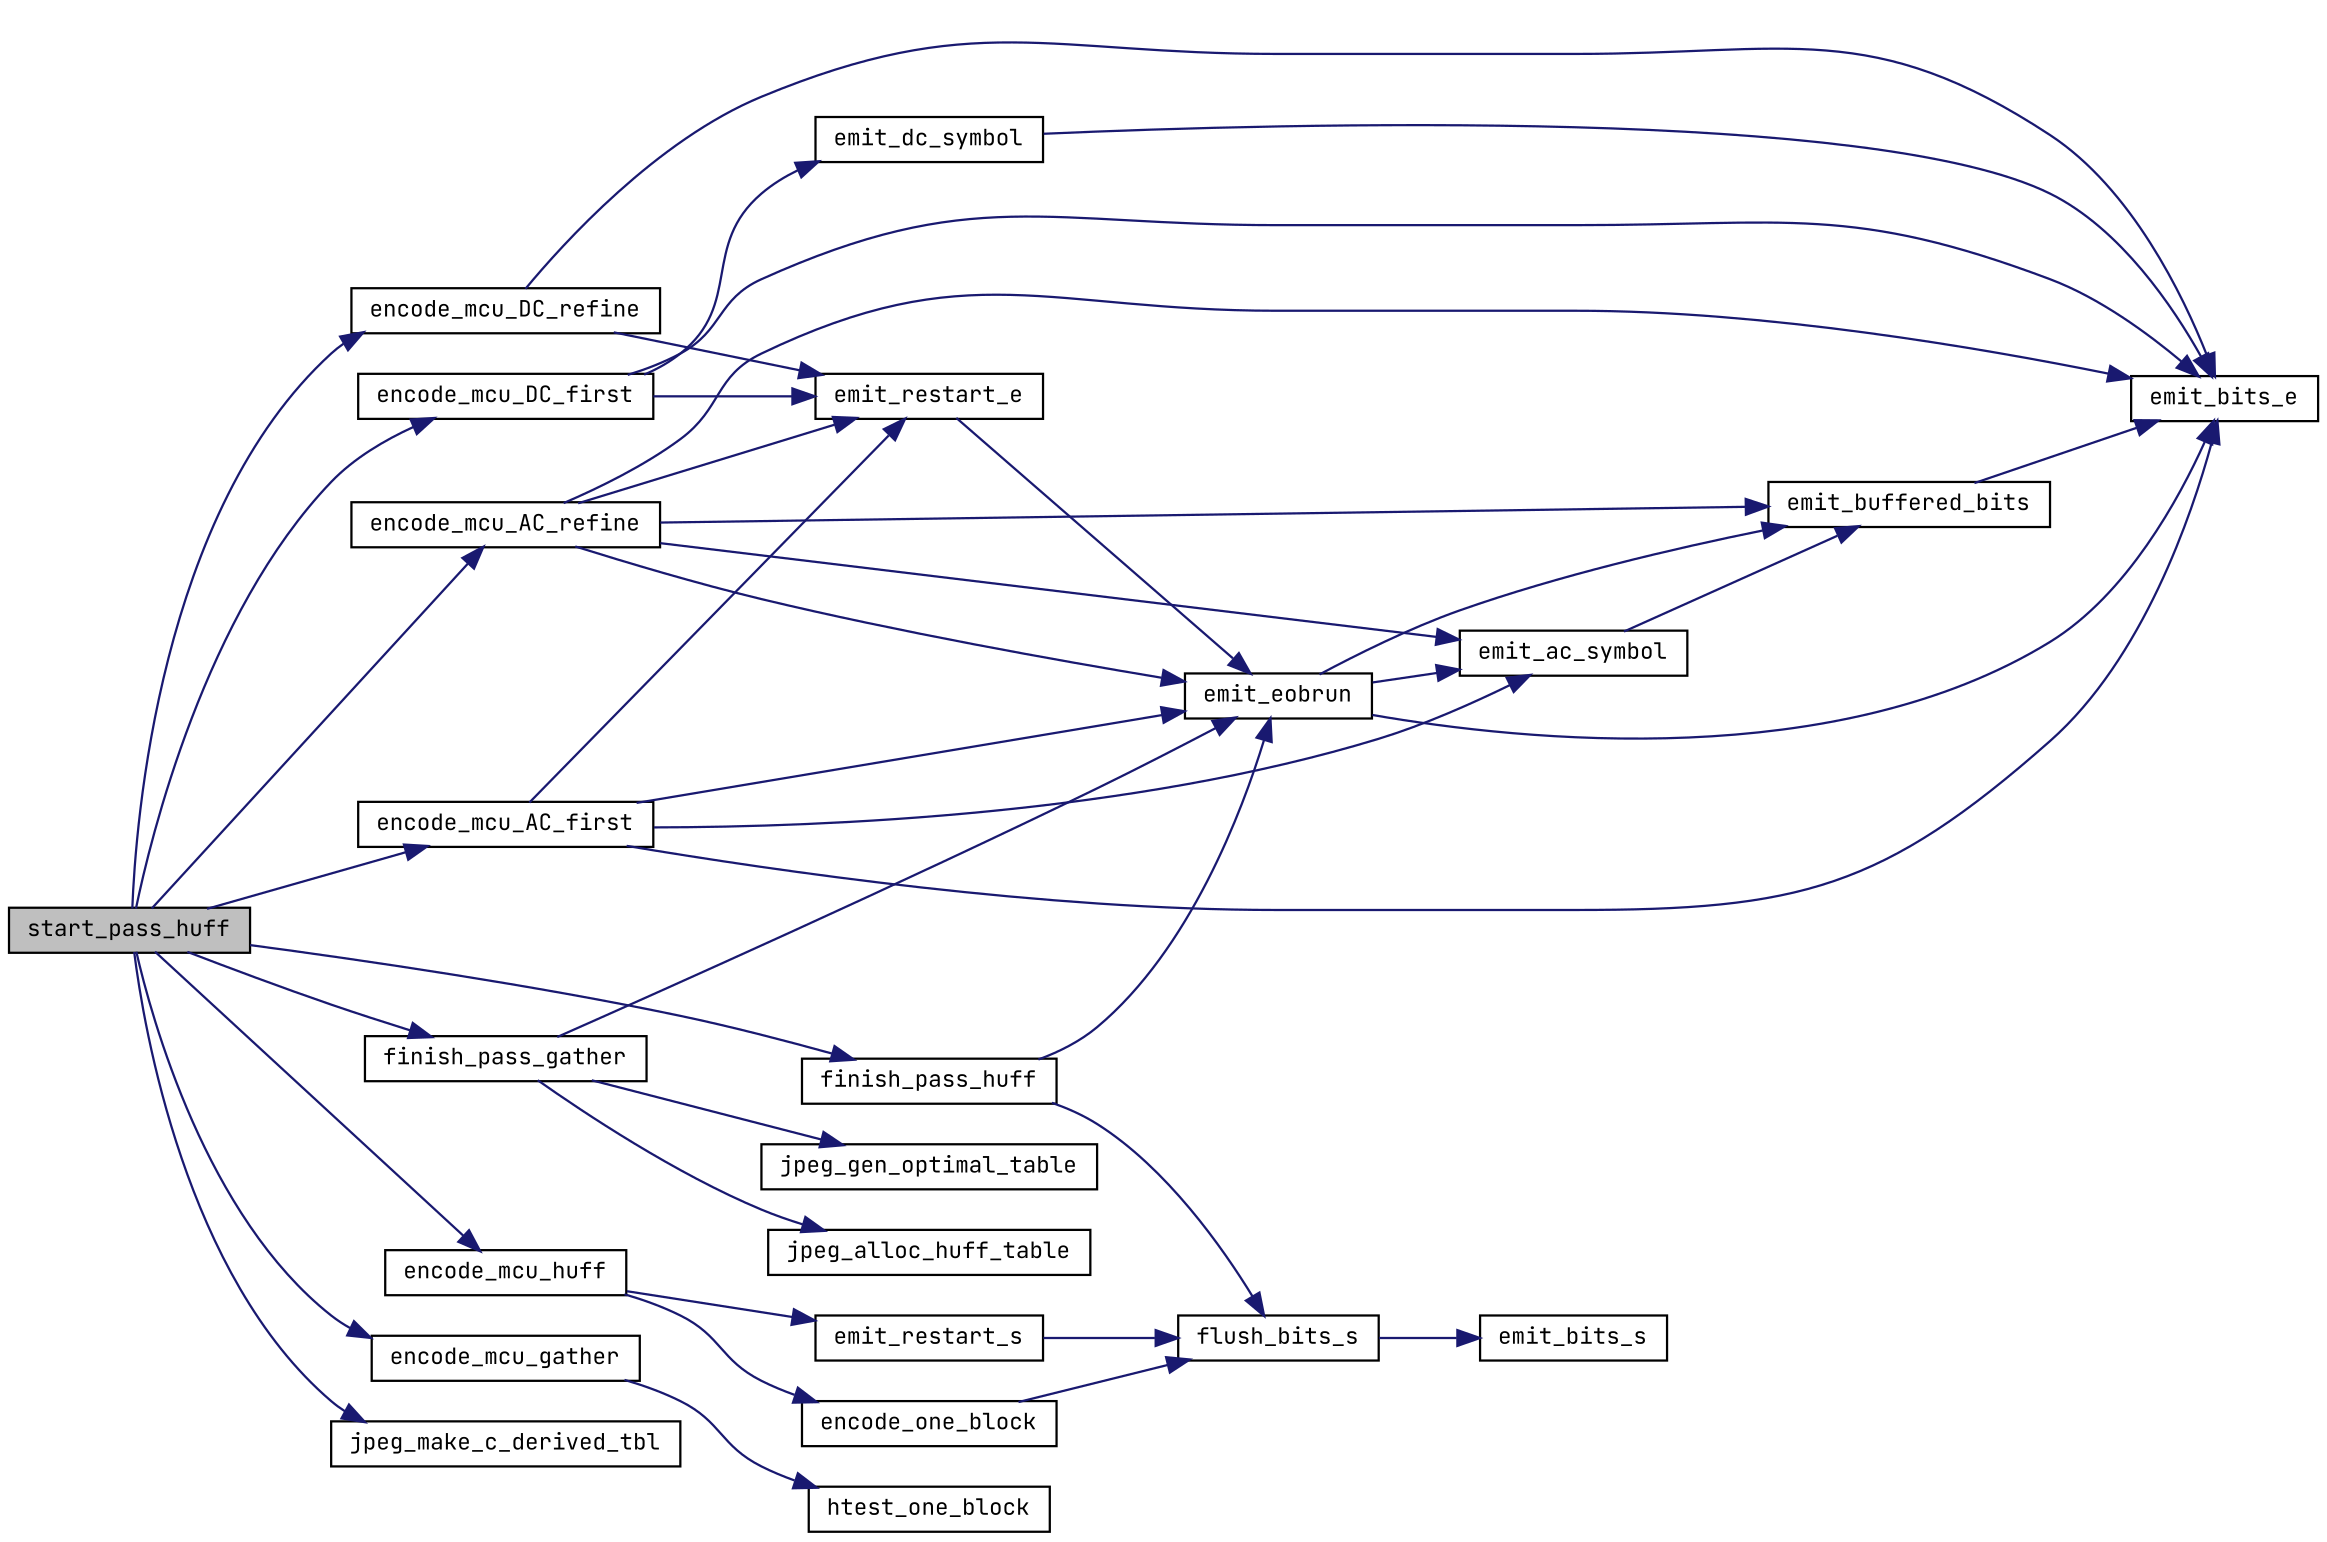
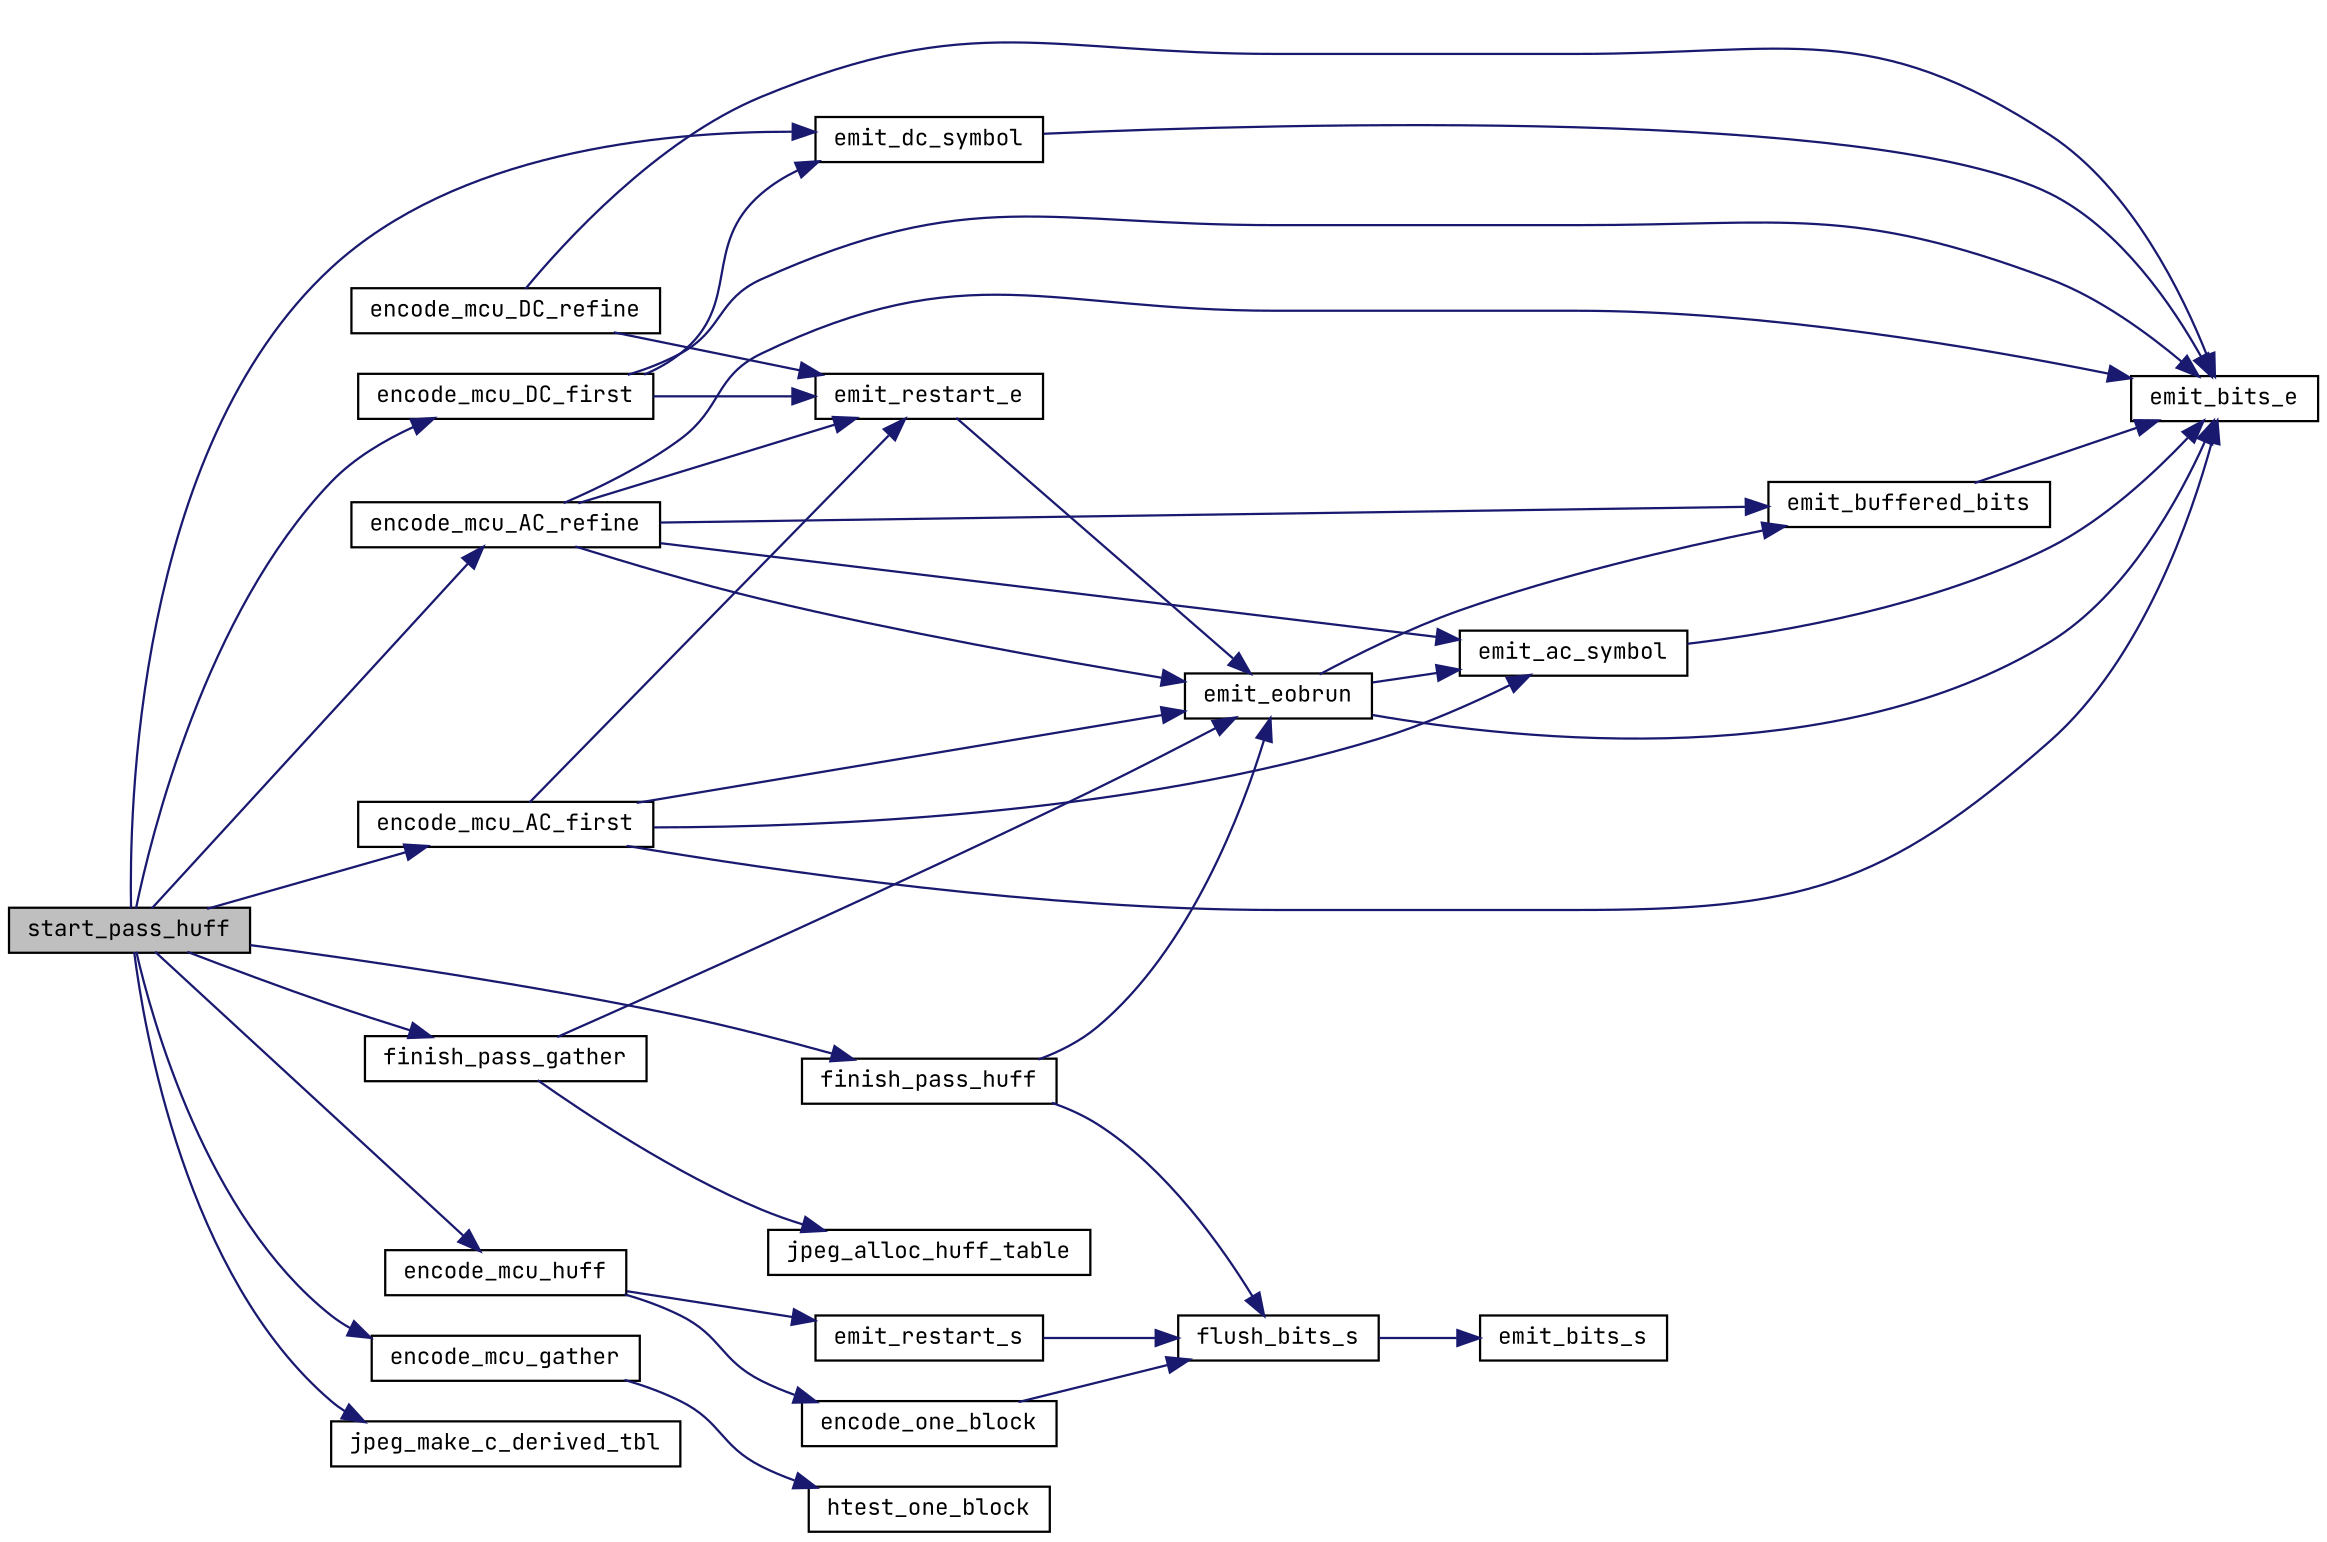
(1731, 584) -> (1958, 586)
(185, 605) -> (267, 343)
(929, 1167) -> none
